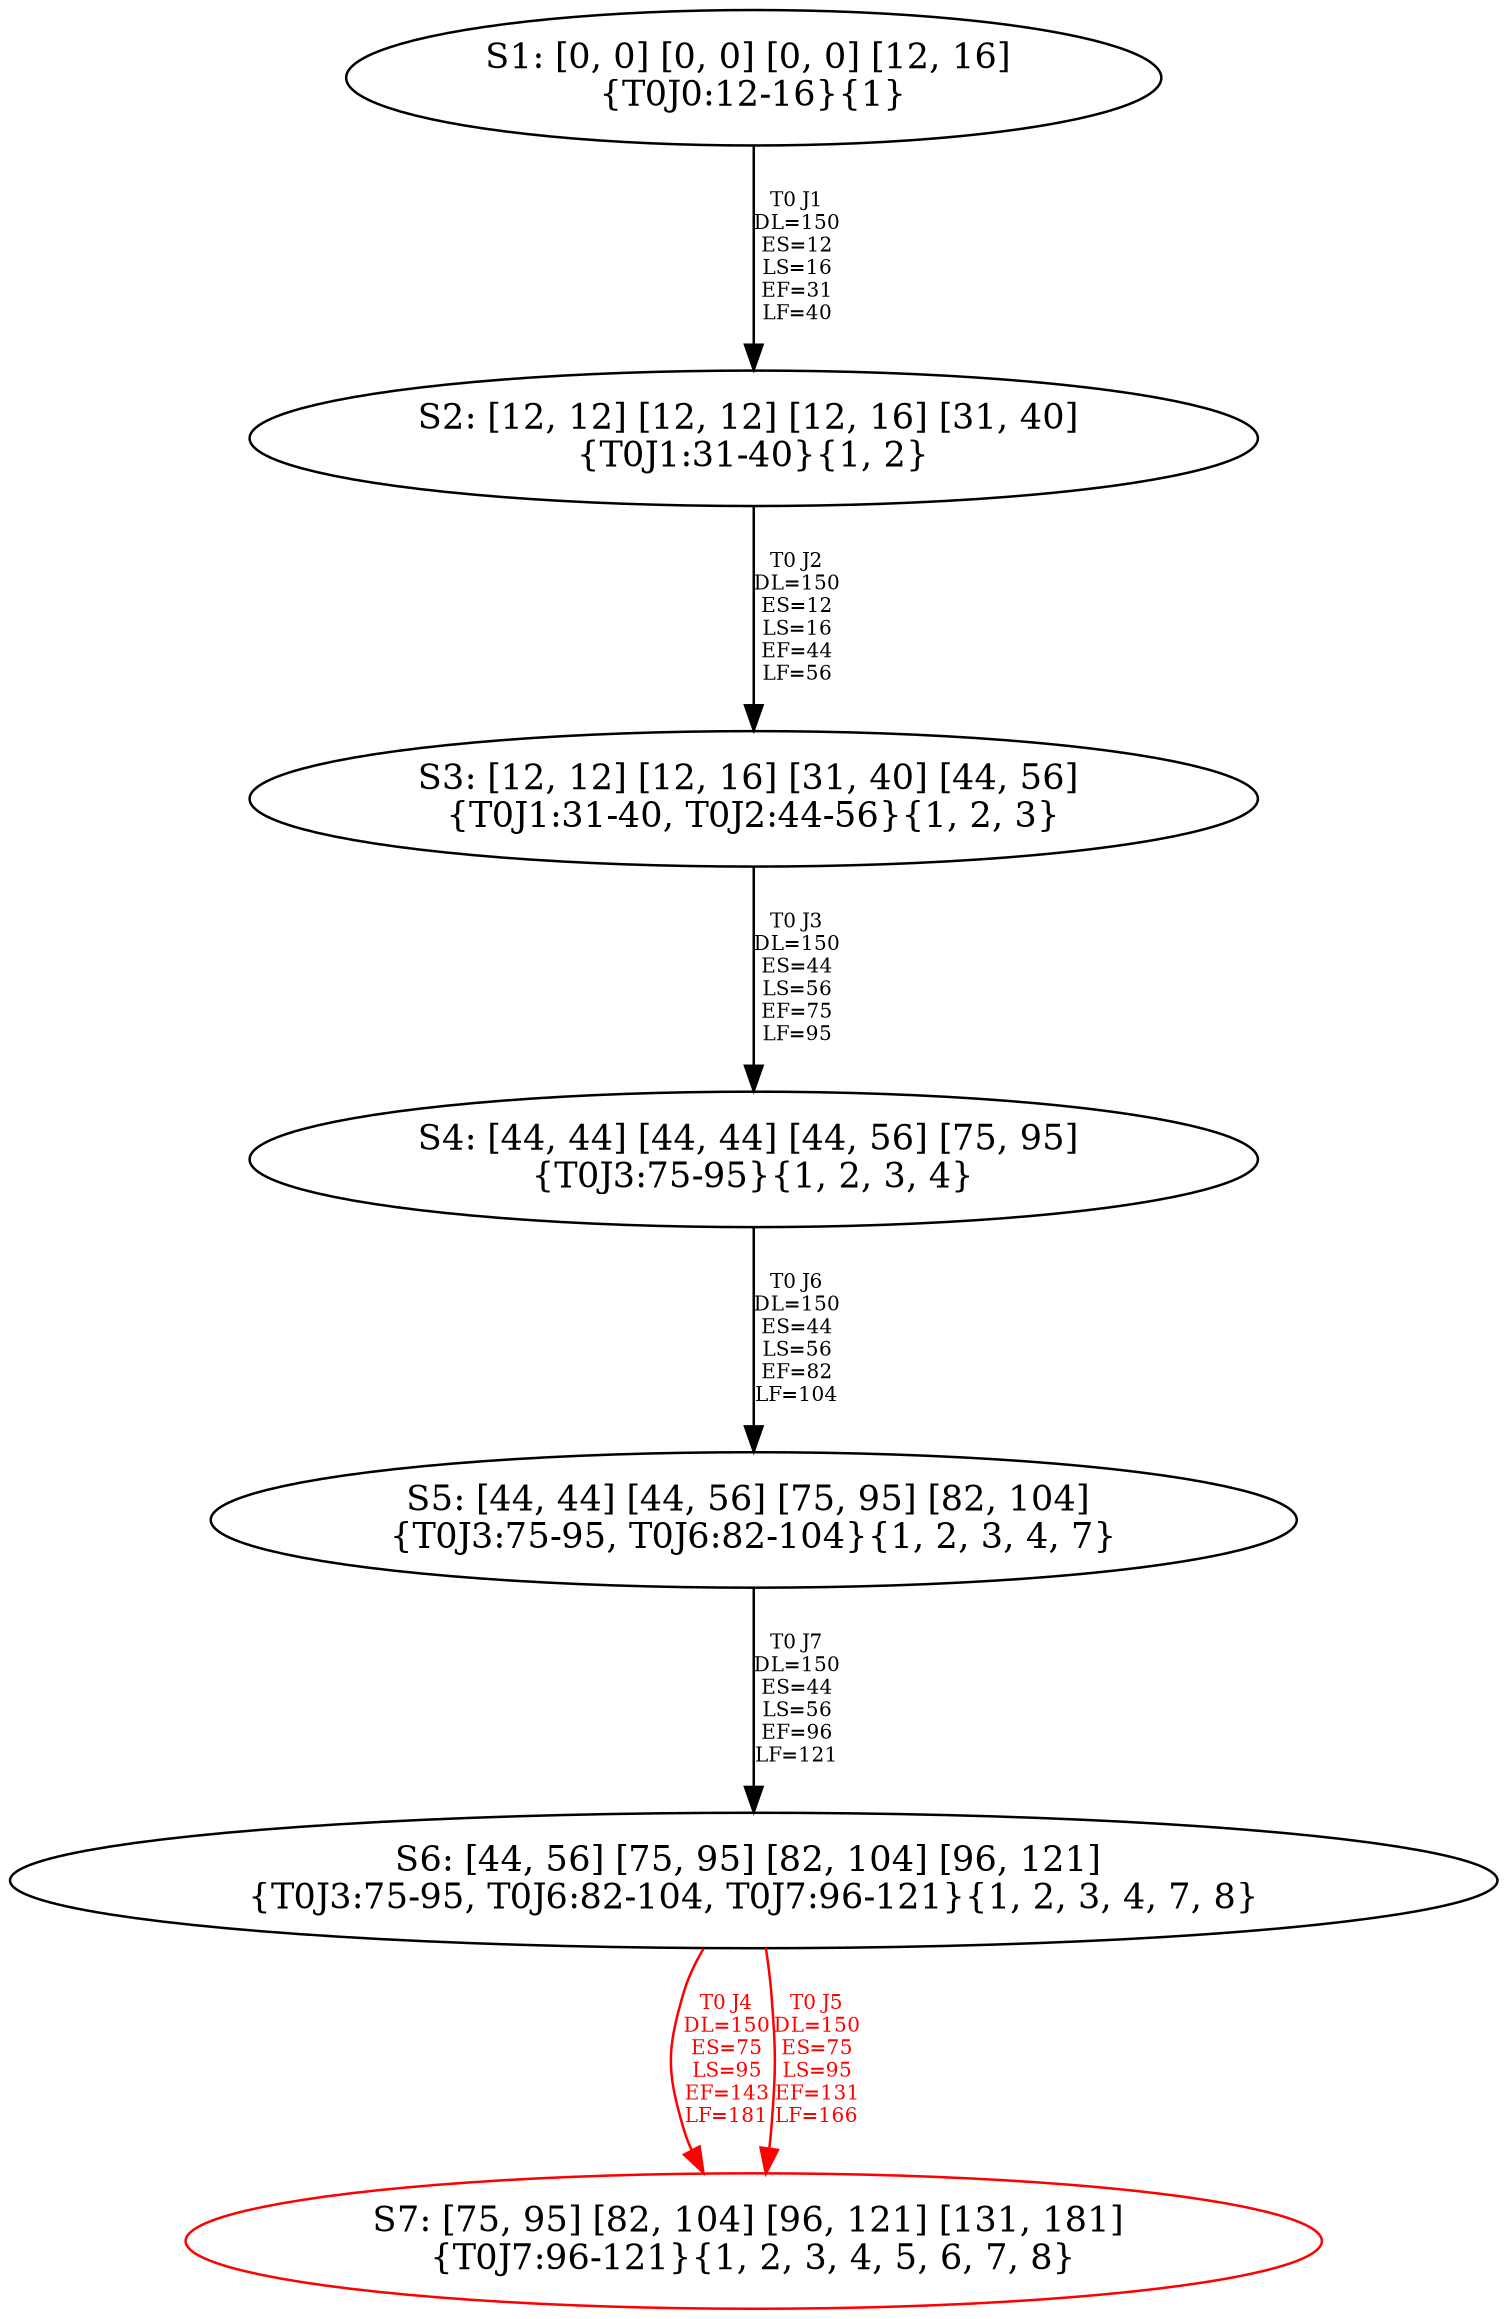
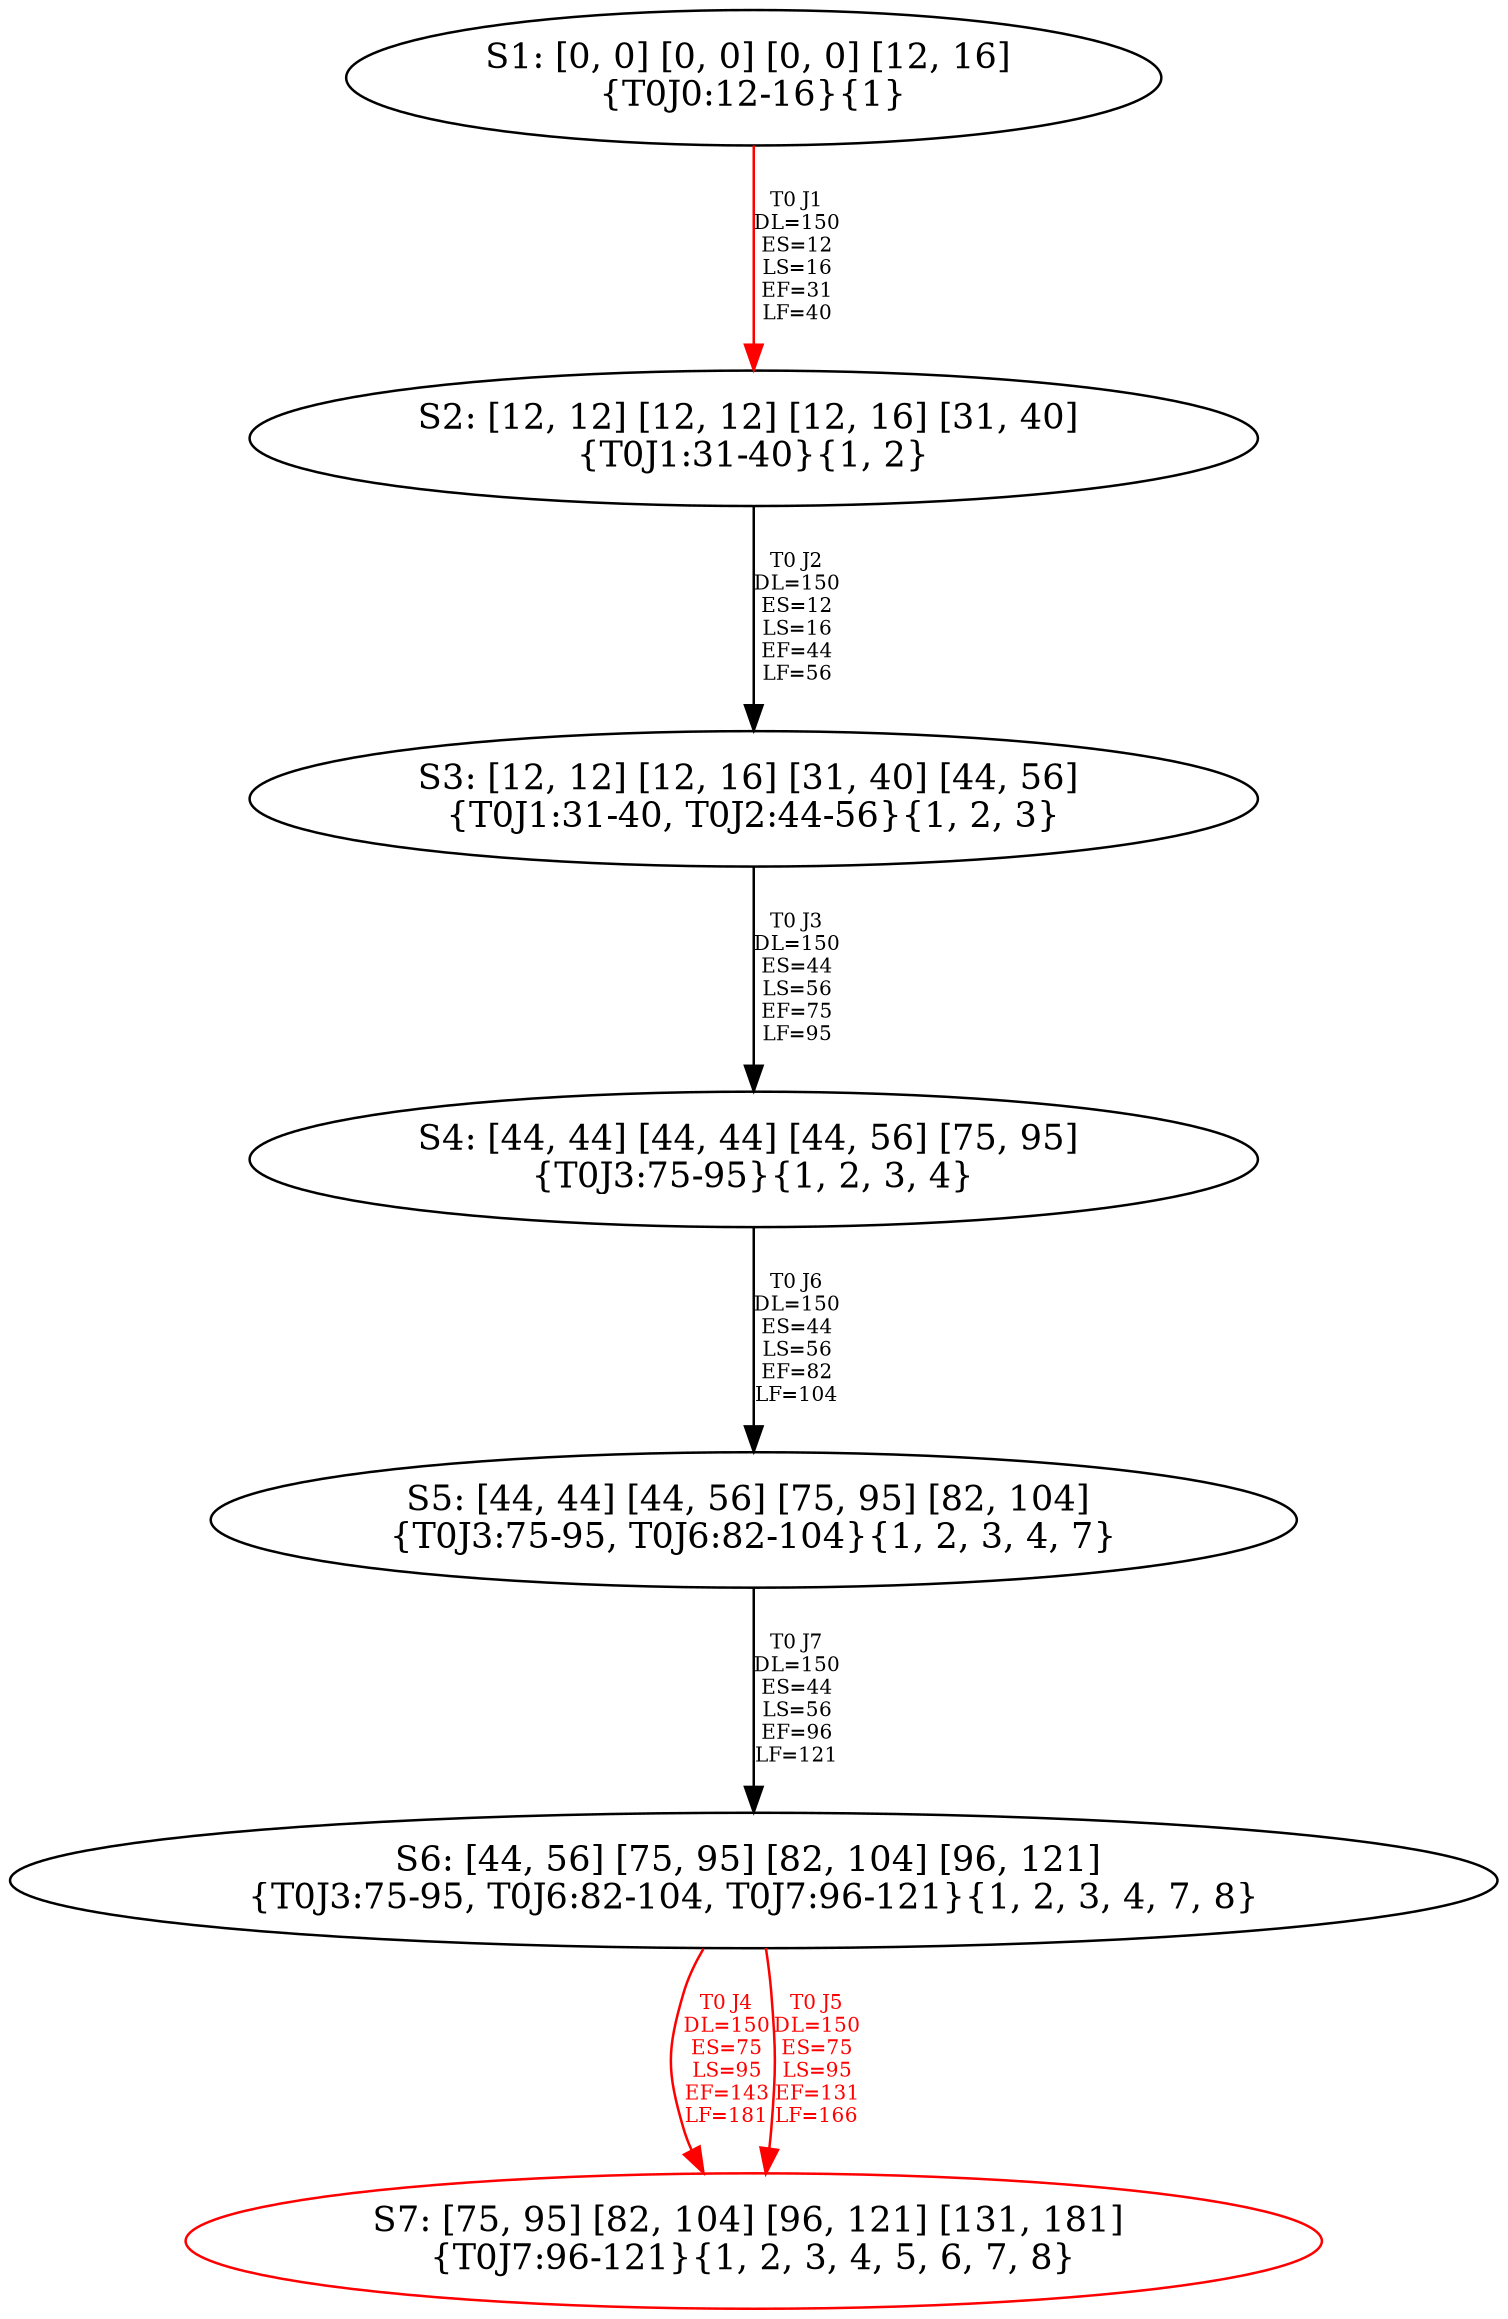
(754, 245) -> (754, 245)
